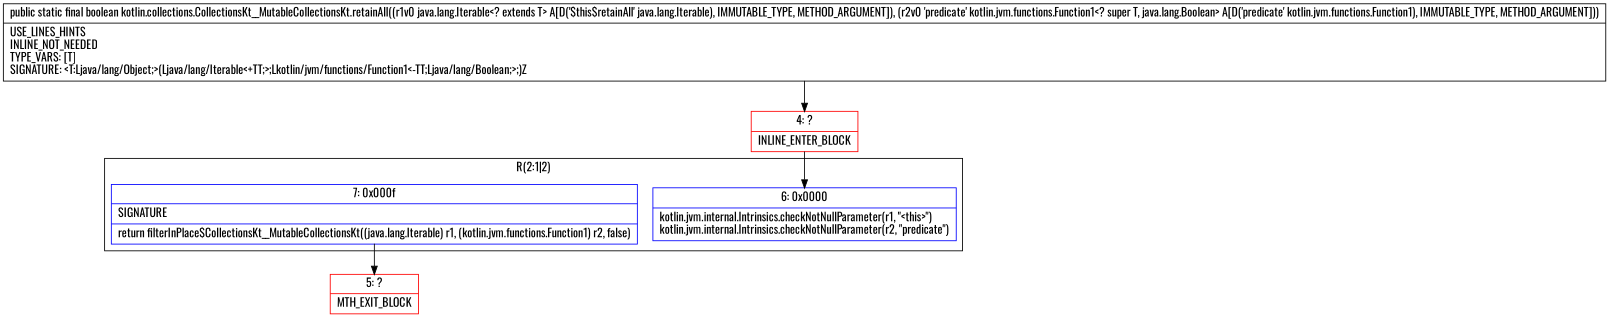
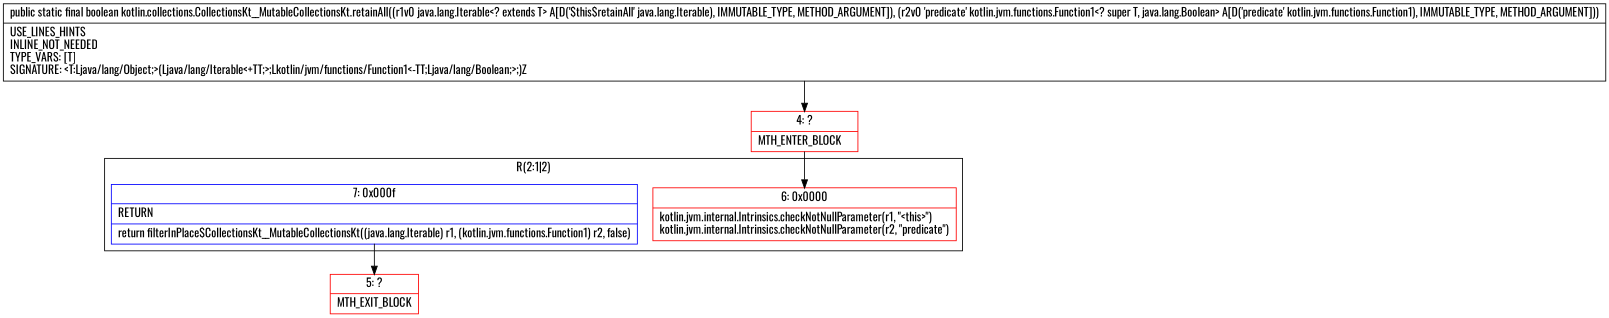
(805, 141) -> (800, 141)
(143, 213) -> (136, 213)
(805, 214) -> (805, 214)
